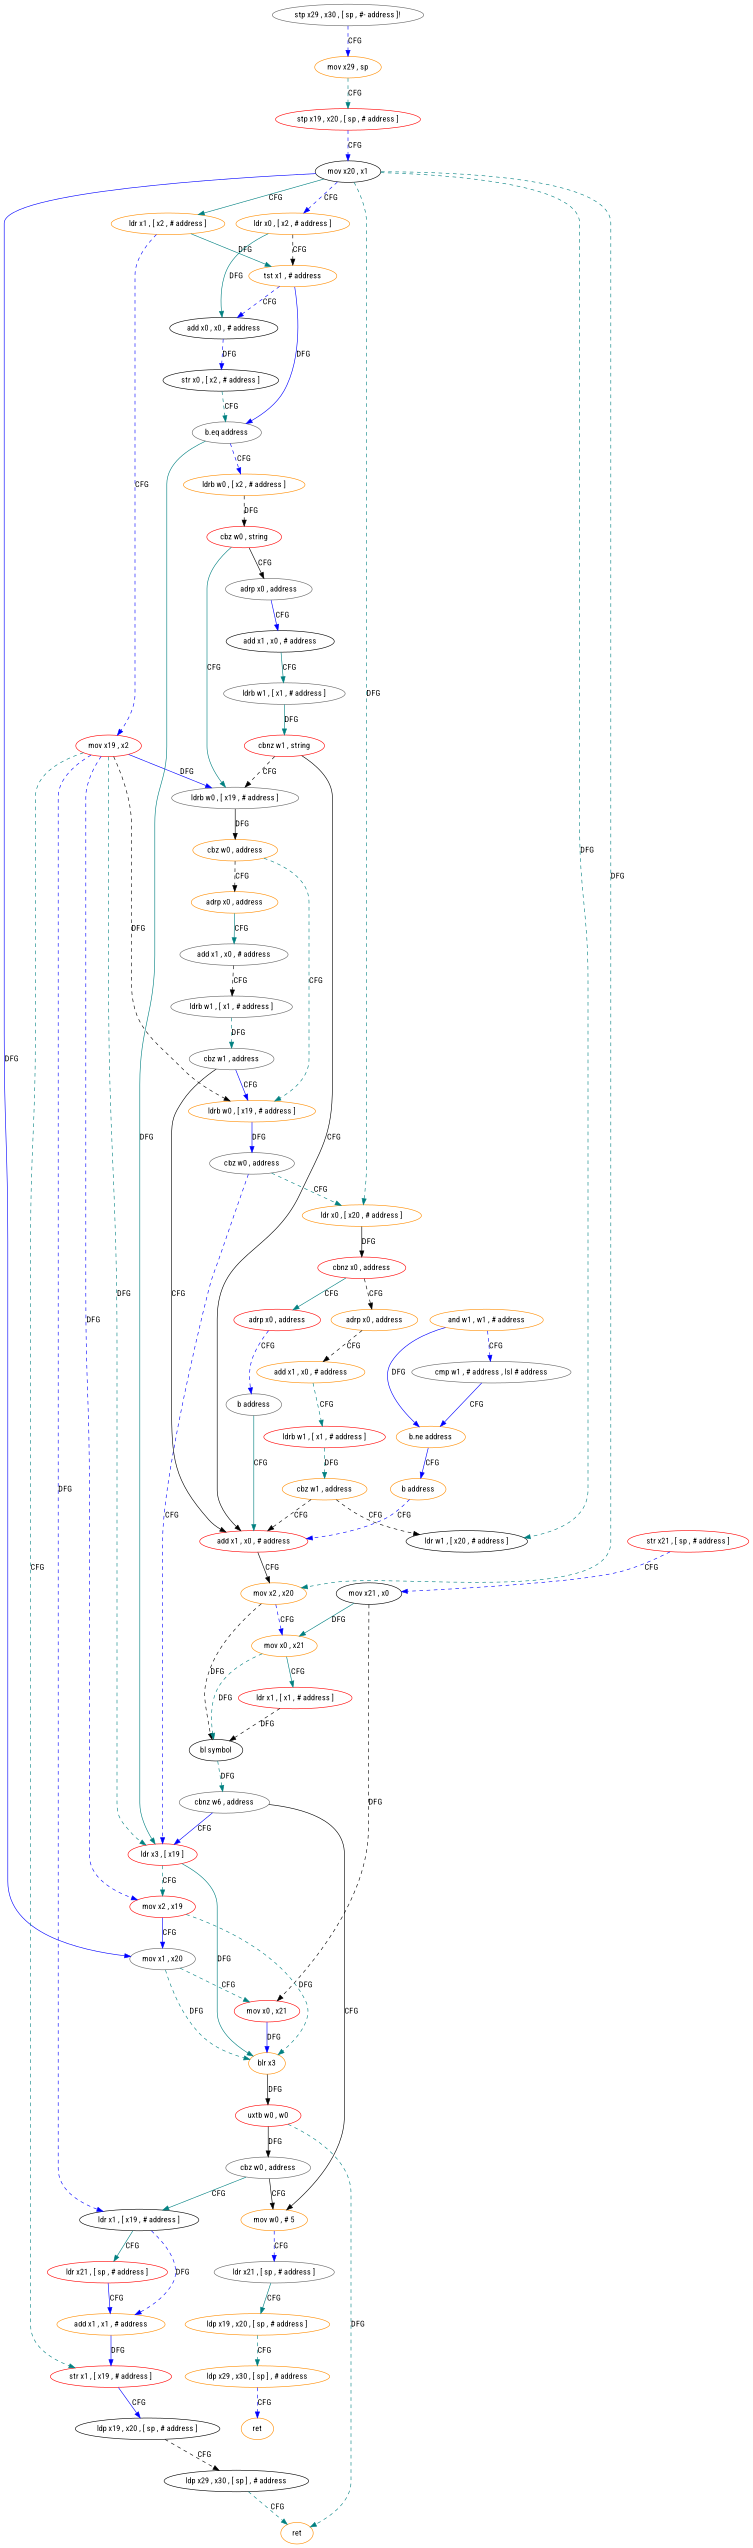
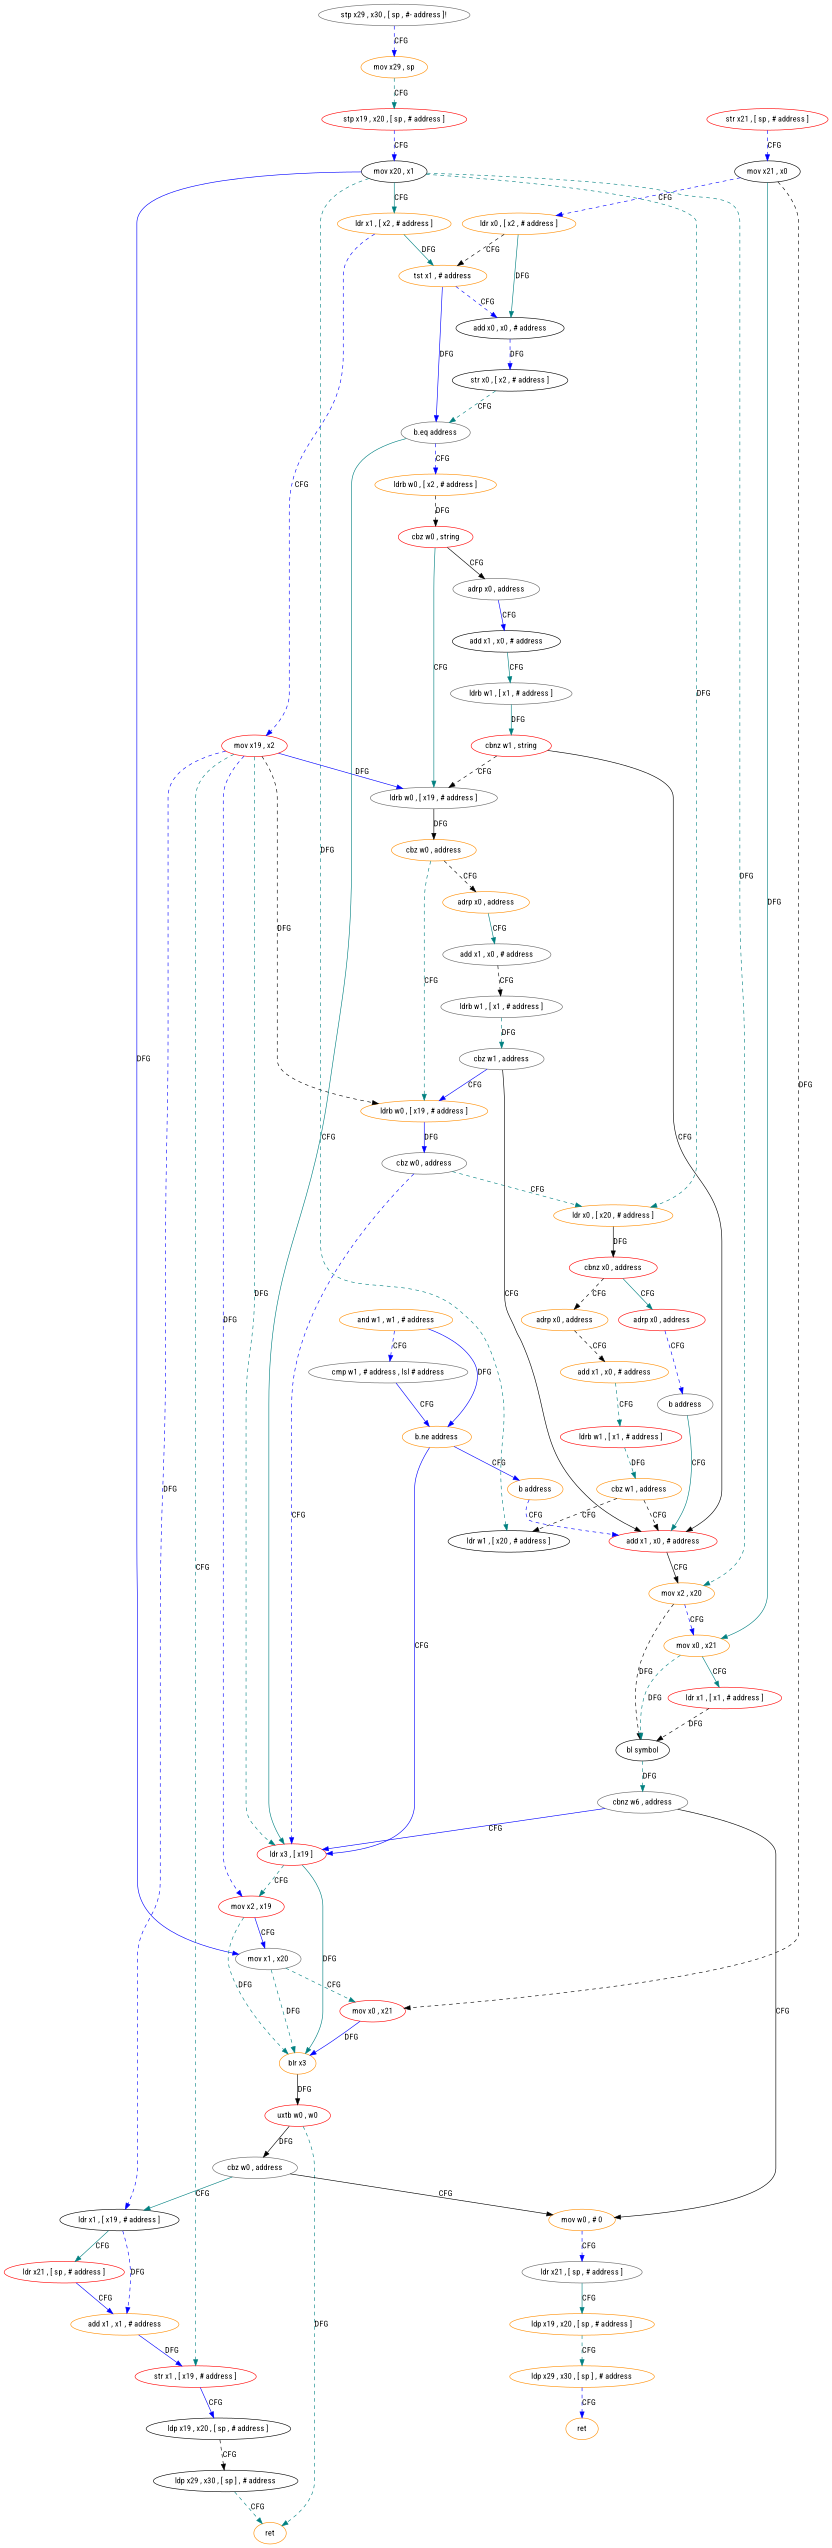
(323, 195) -> (651, 196)
(147, 1137) -> (329, 1137)
none -> (415, 1677)
(274, 2220) -> (582, 2220)
